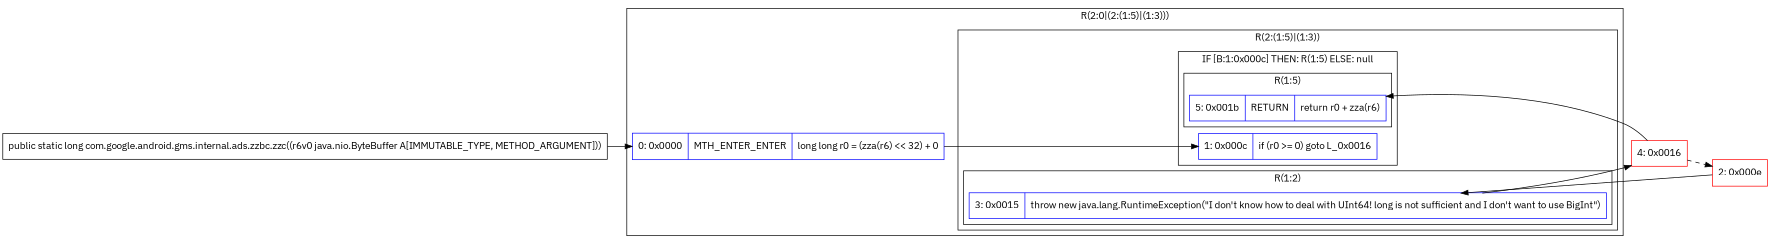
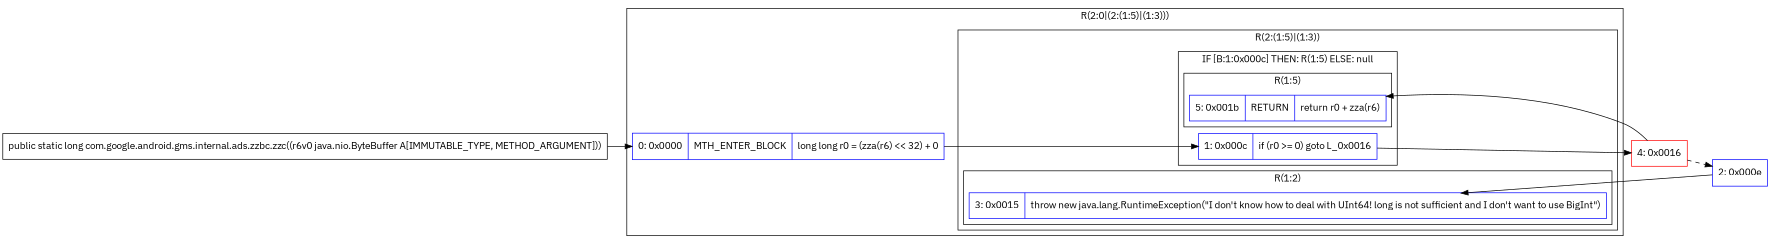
(740, 146) -> (740, 146)
(1740, 173) -> (1740, 173)
(1561, 181) -> (1501, 150)
